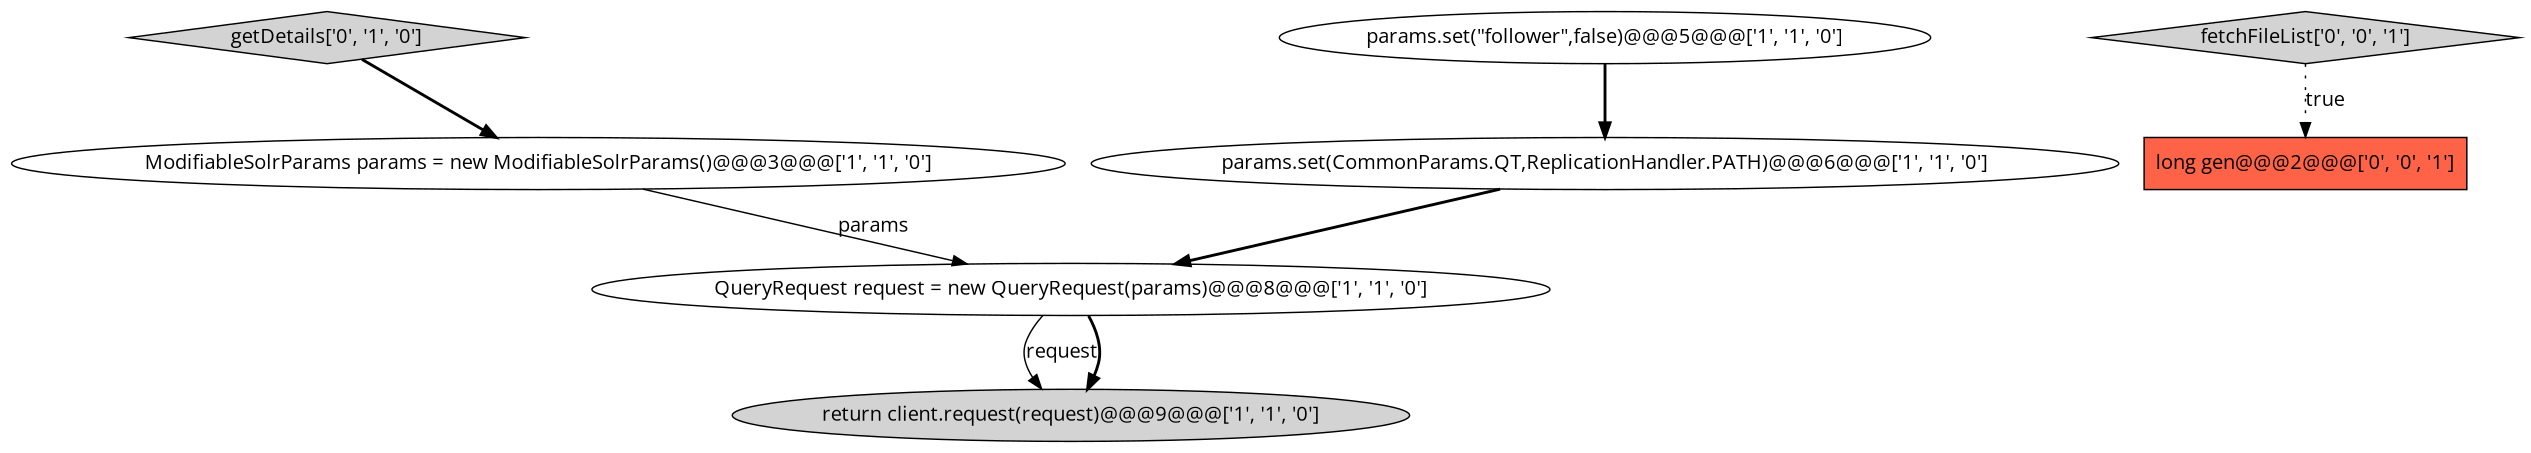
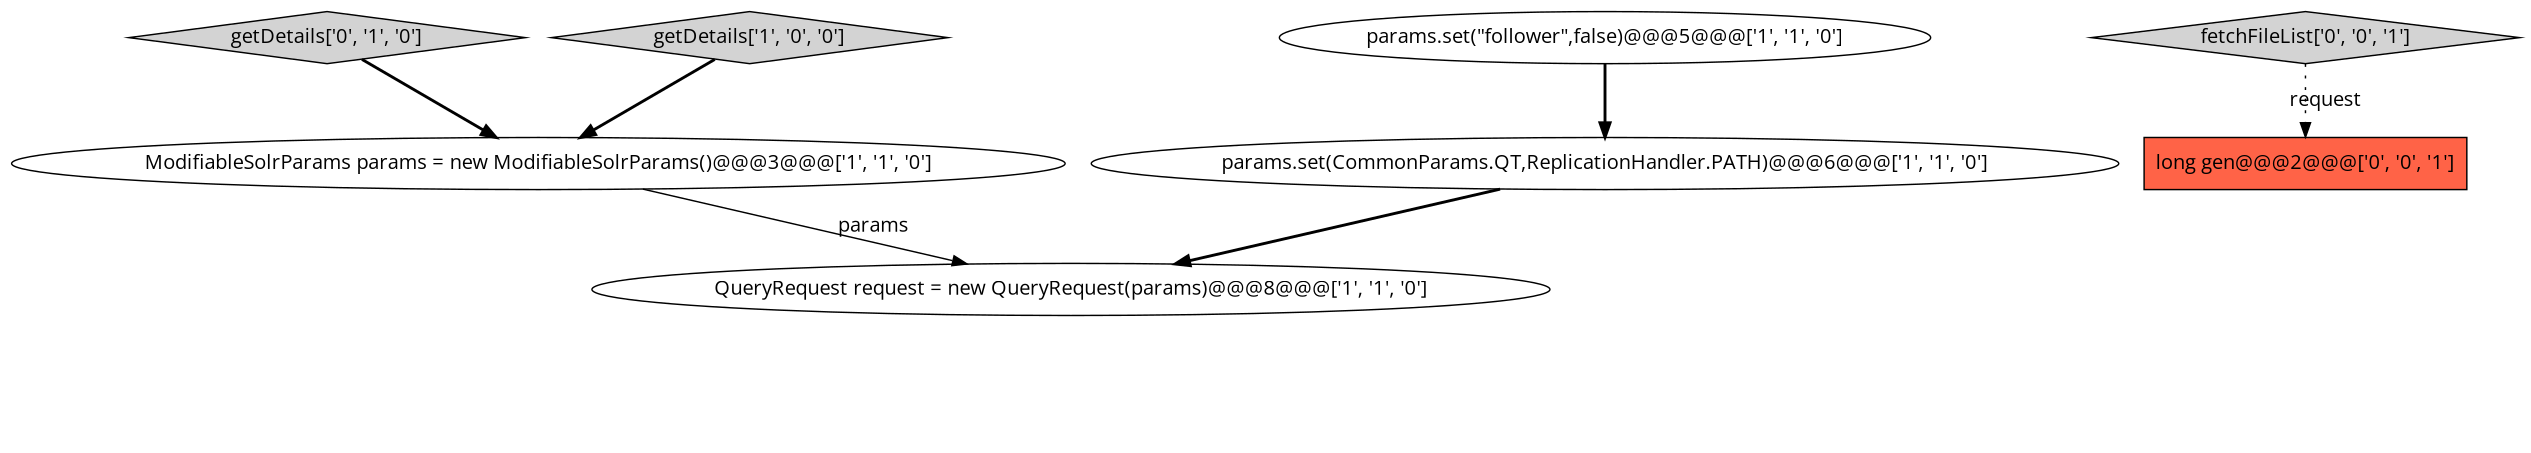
none -> (750, 38)
(2326, 101) -> (2326, 101)
(1071, 415) -> none
